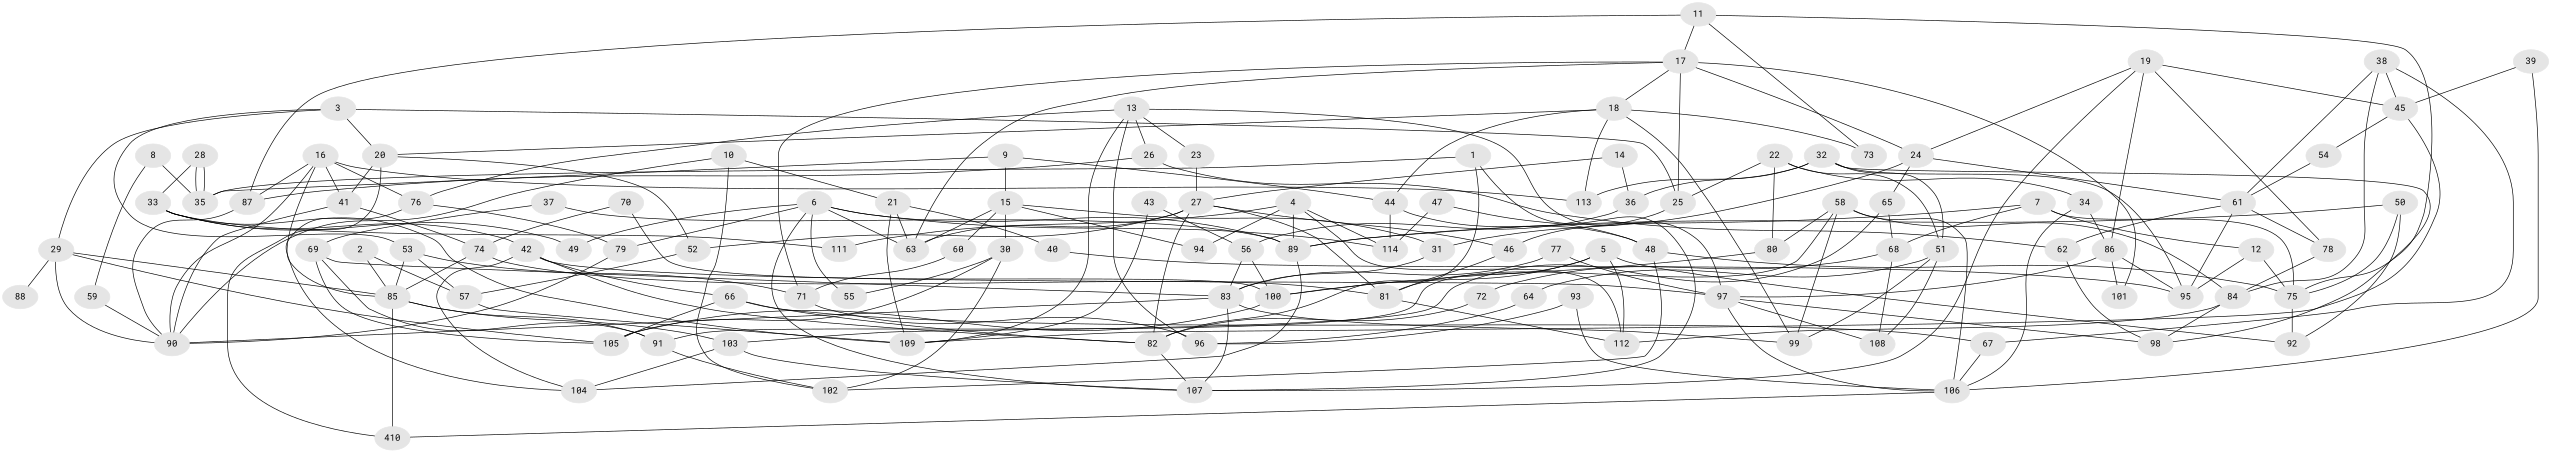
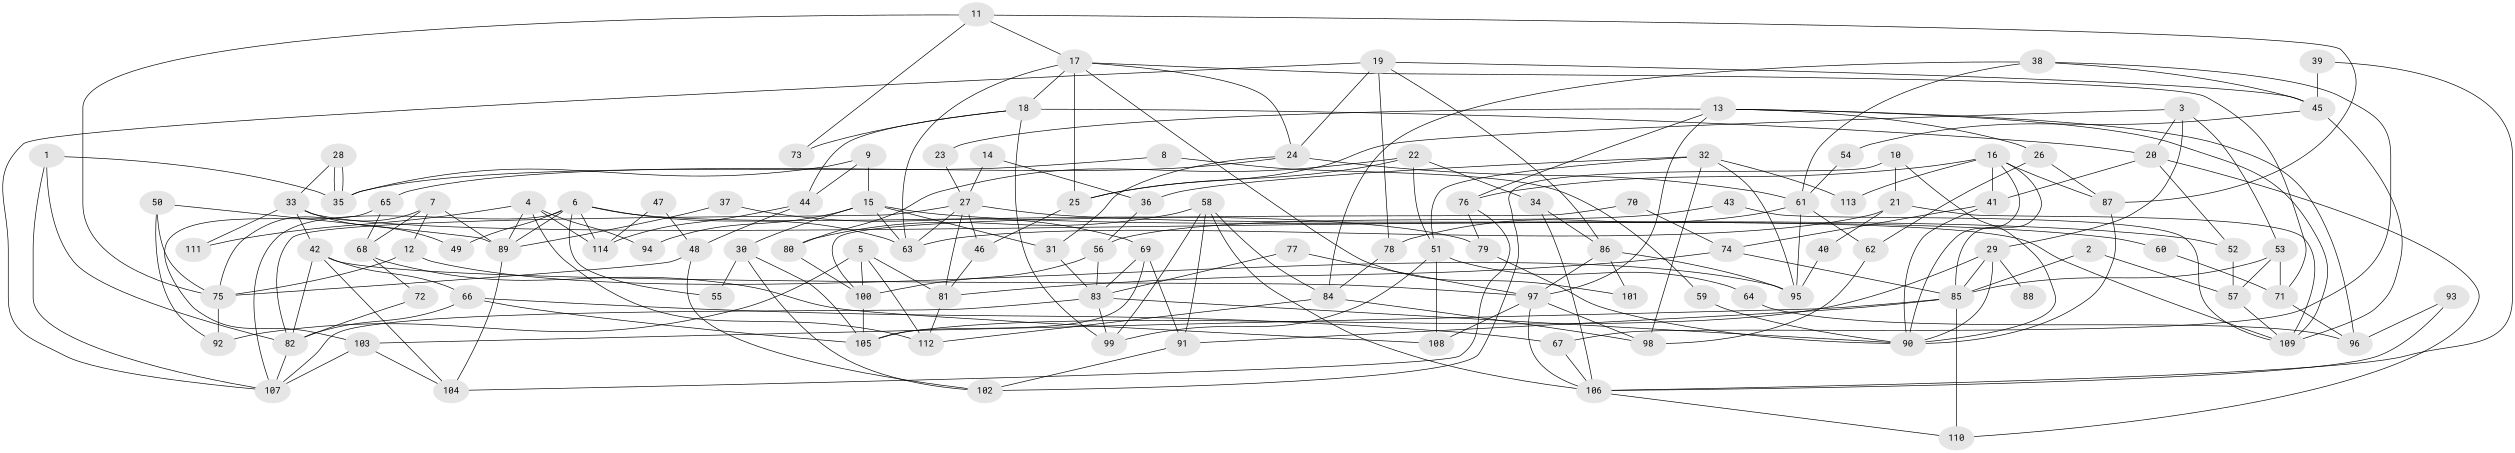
(1593, 154) -> none
(392, 438) -> (1956, 438)
